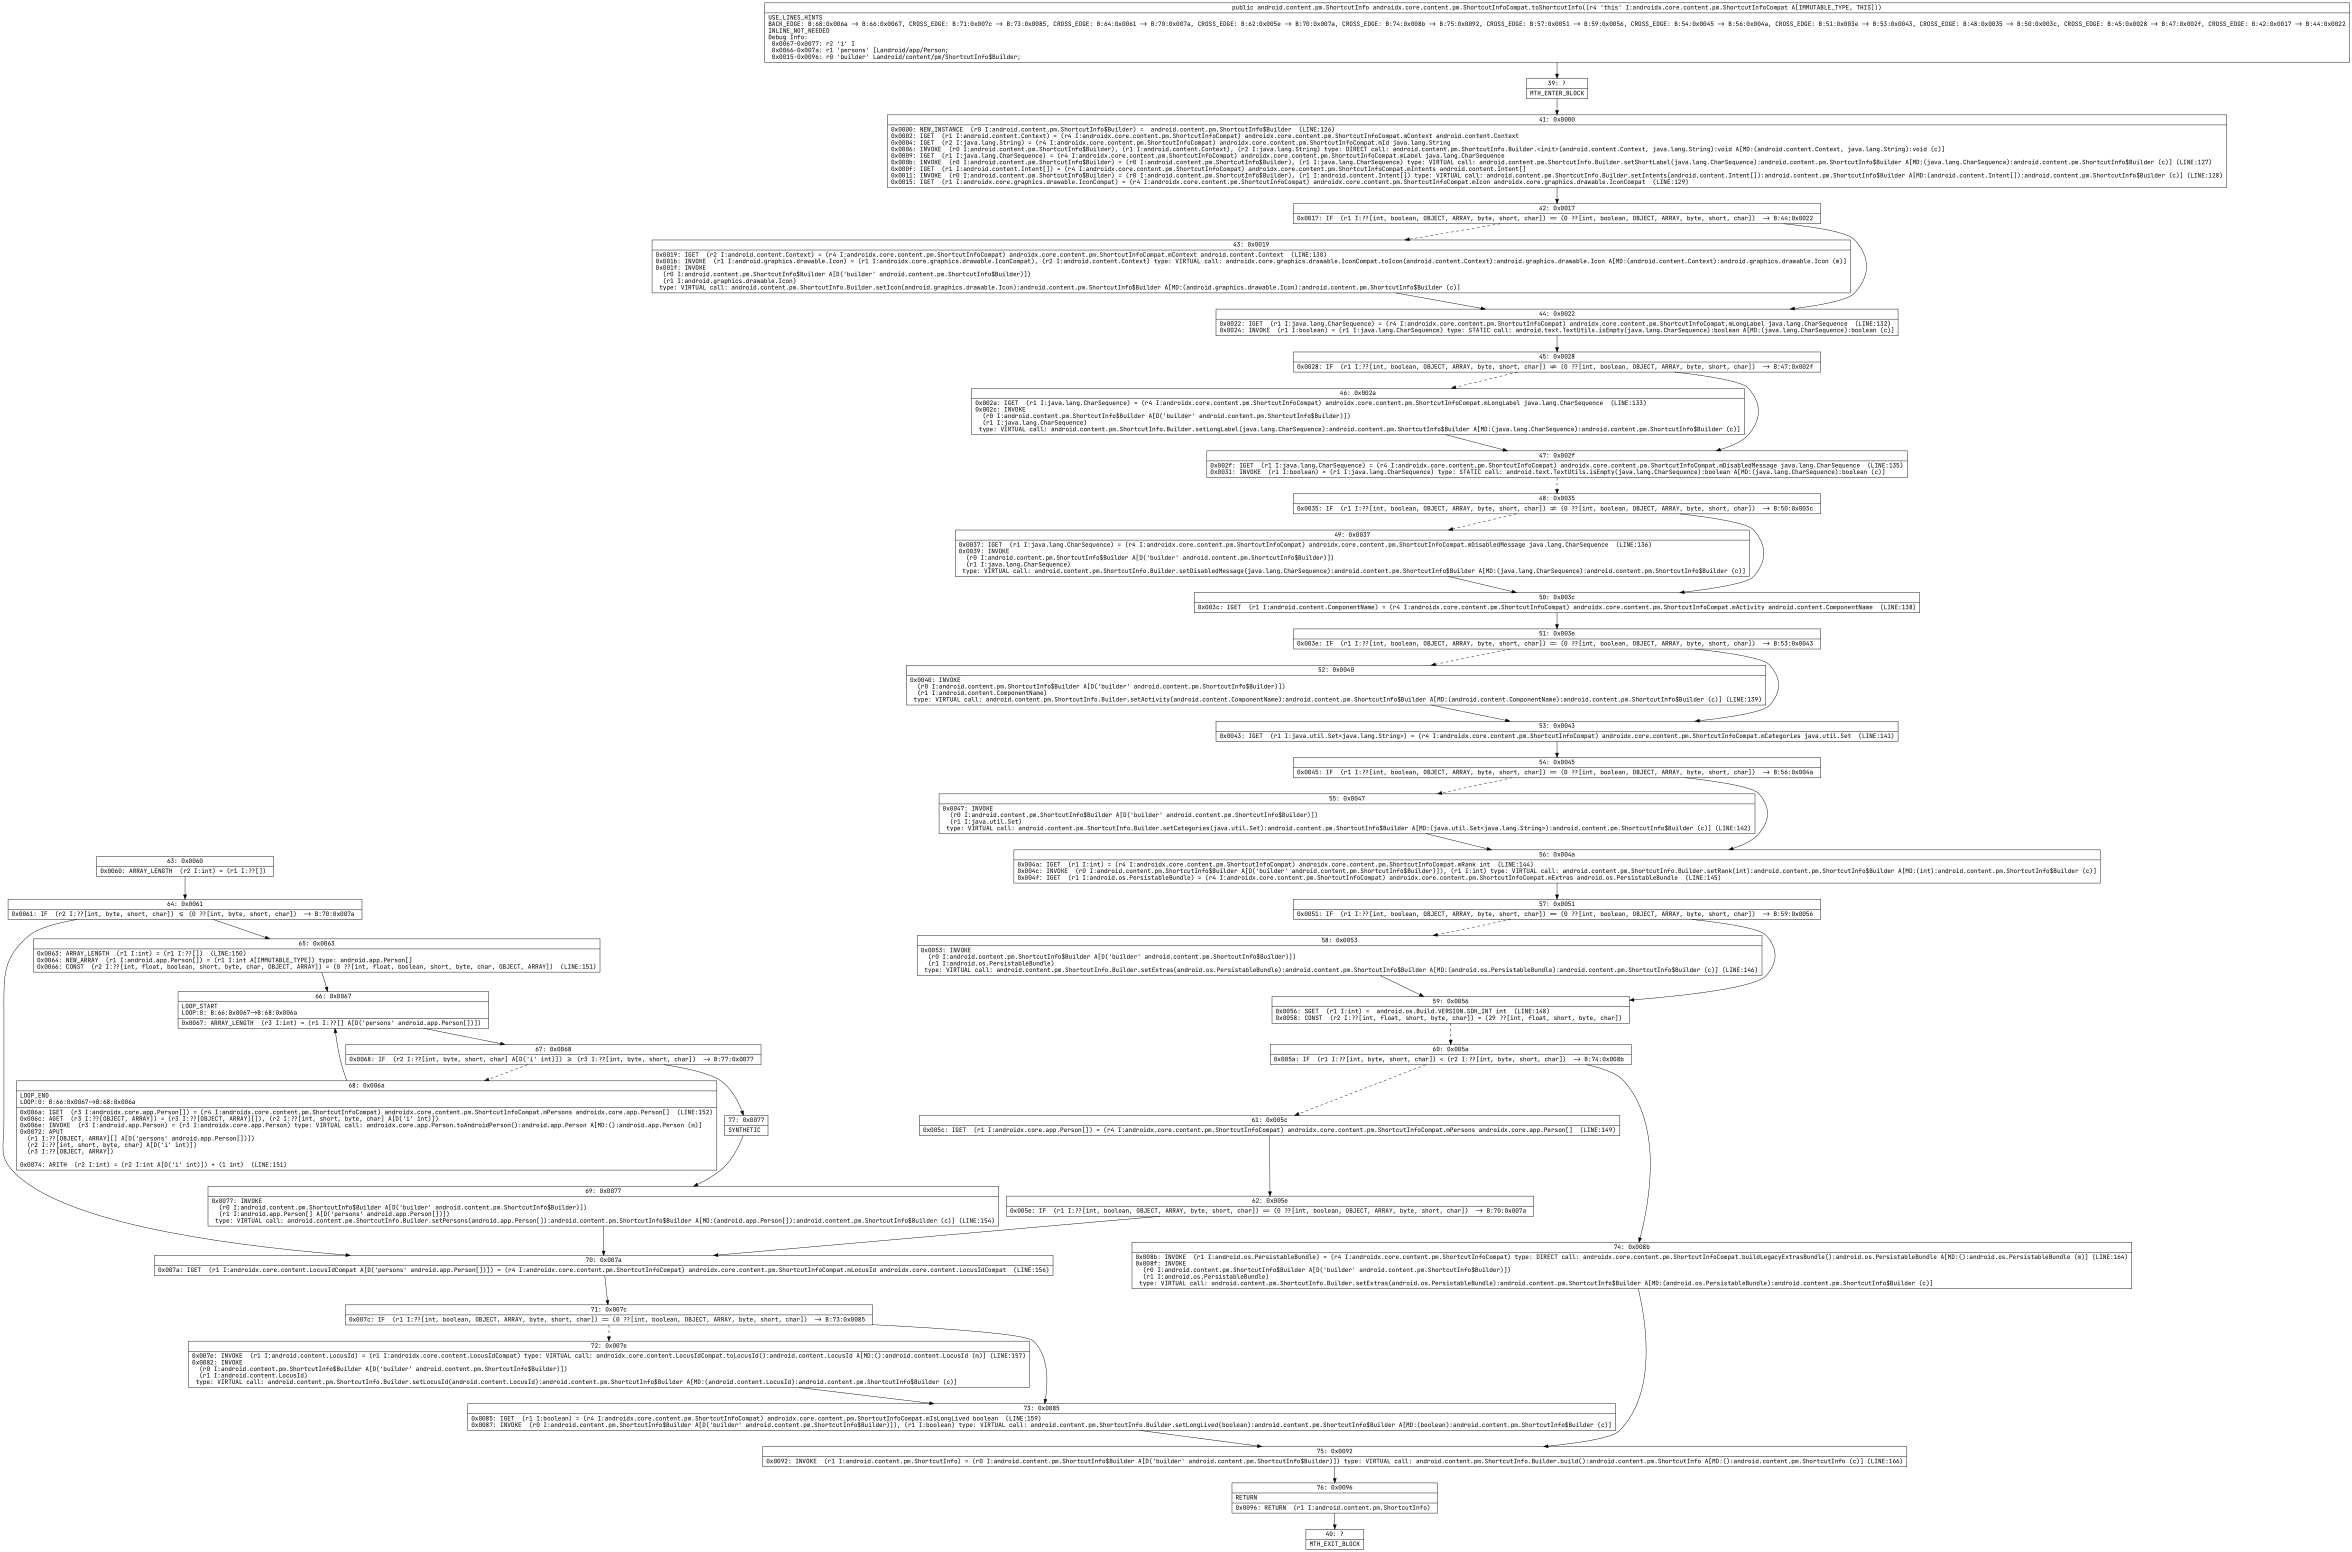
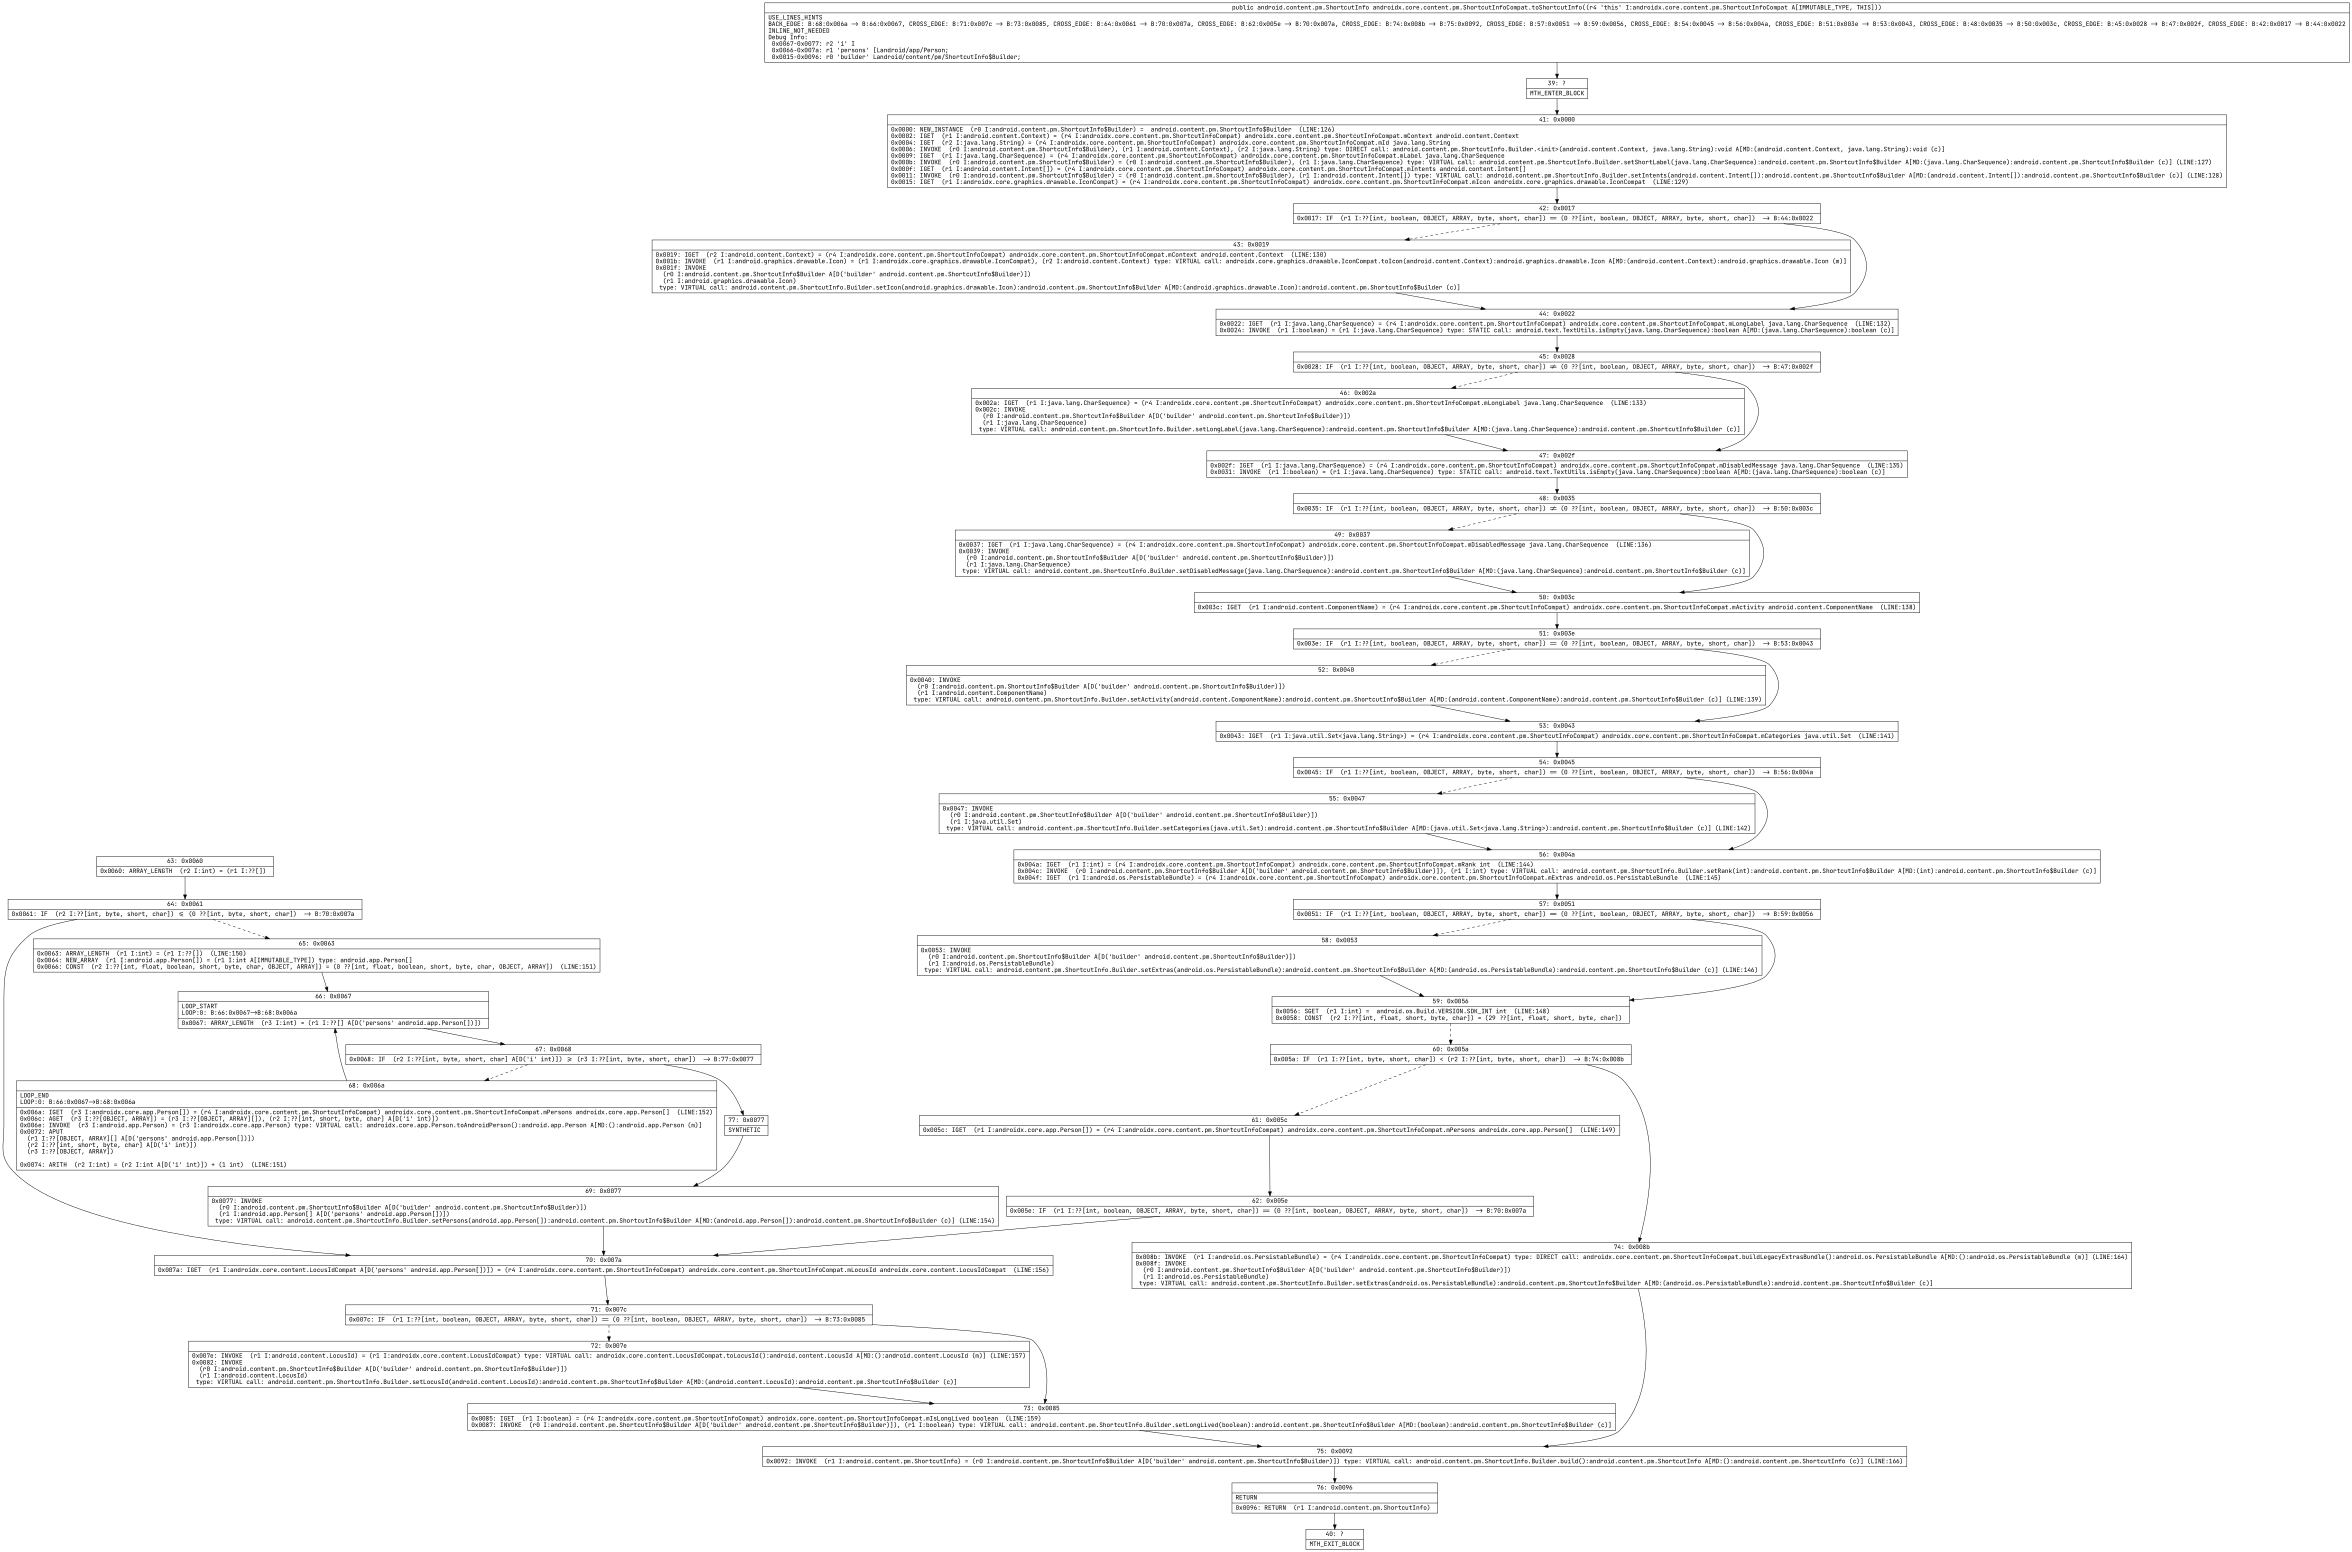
(1557, 484) -> (1557, 484)
(239, 928) -> (239, 928)
